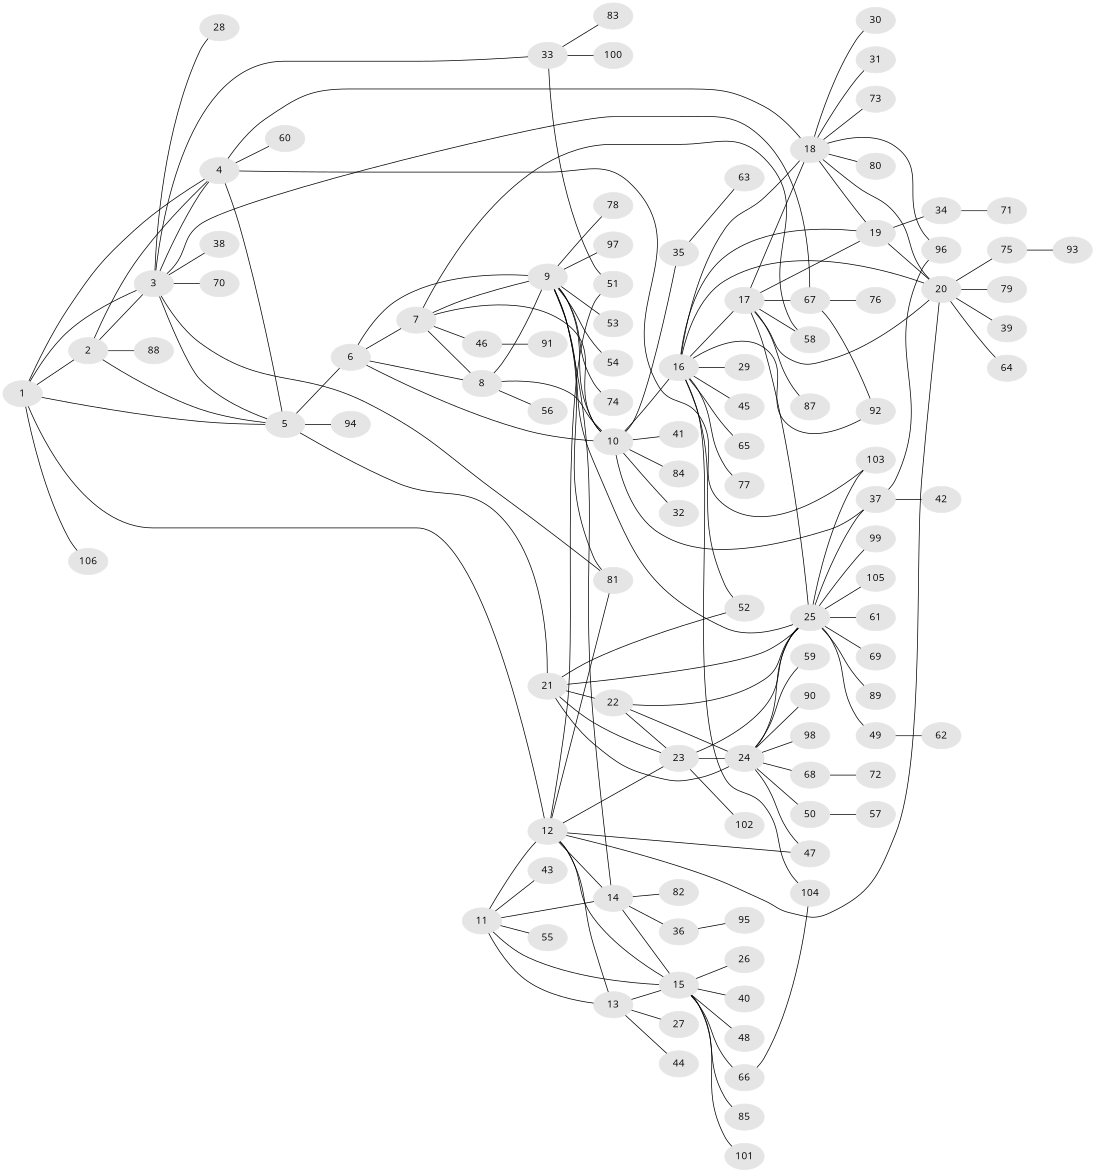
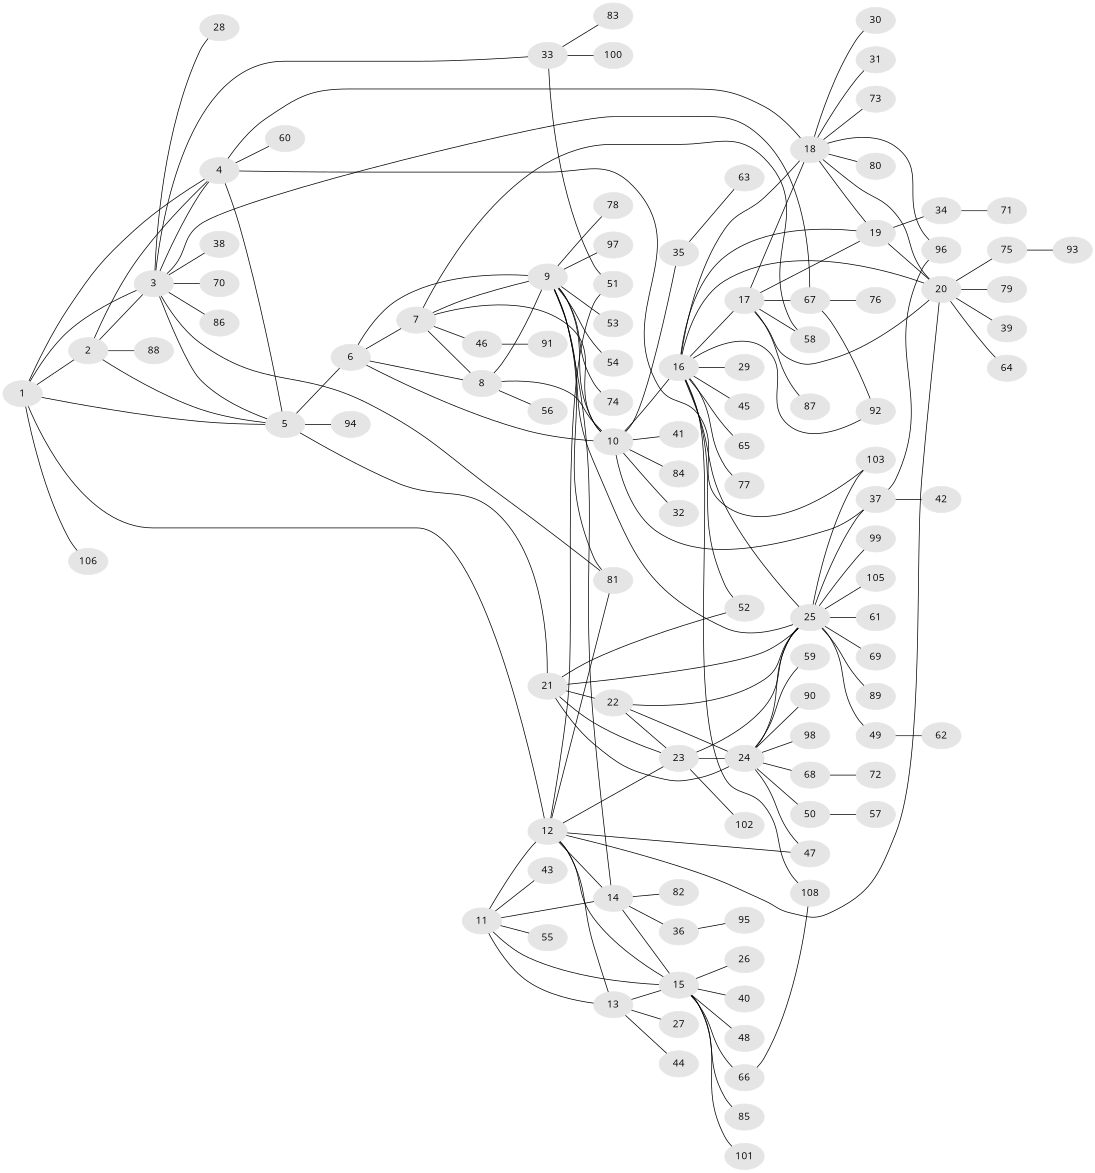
none -> (219, 323)
(788, 457) -> (718, 491)
(810, 893) -> (810, 893)
